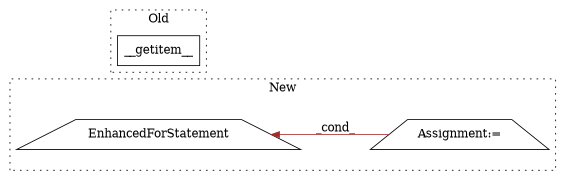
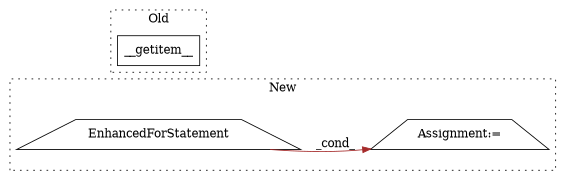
(334, 135) -> (316, 152)
